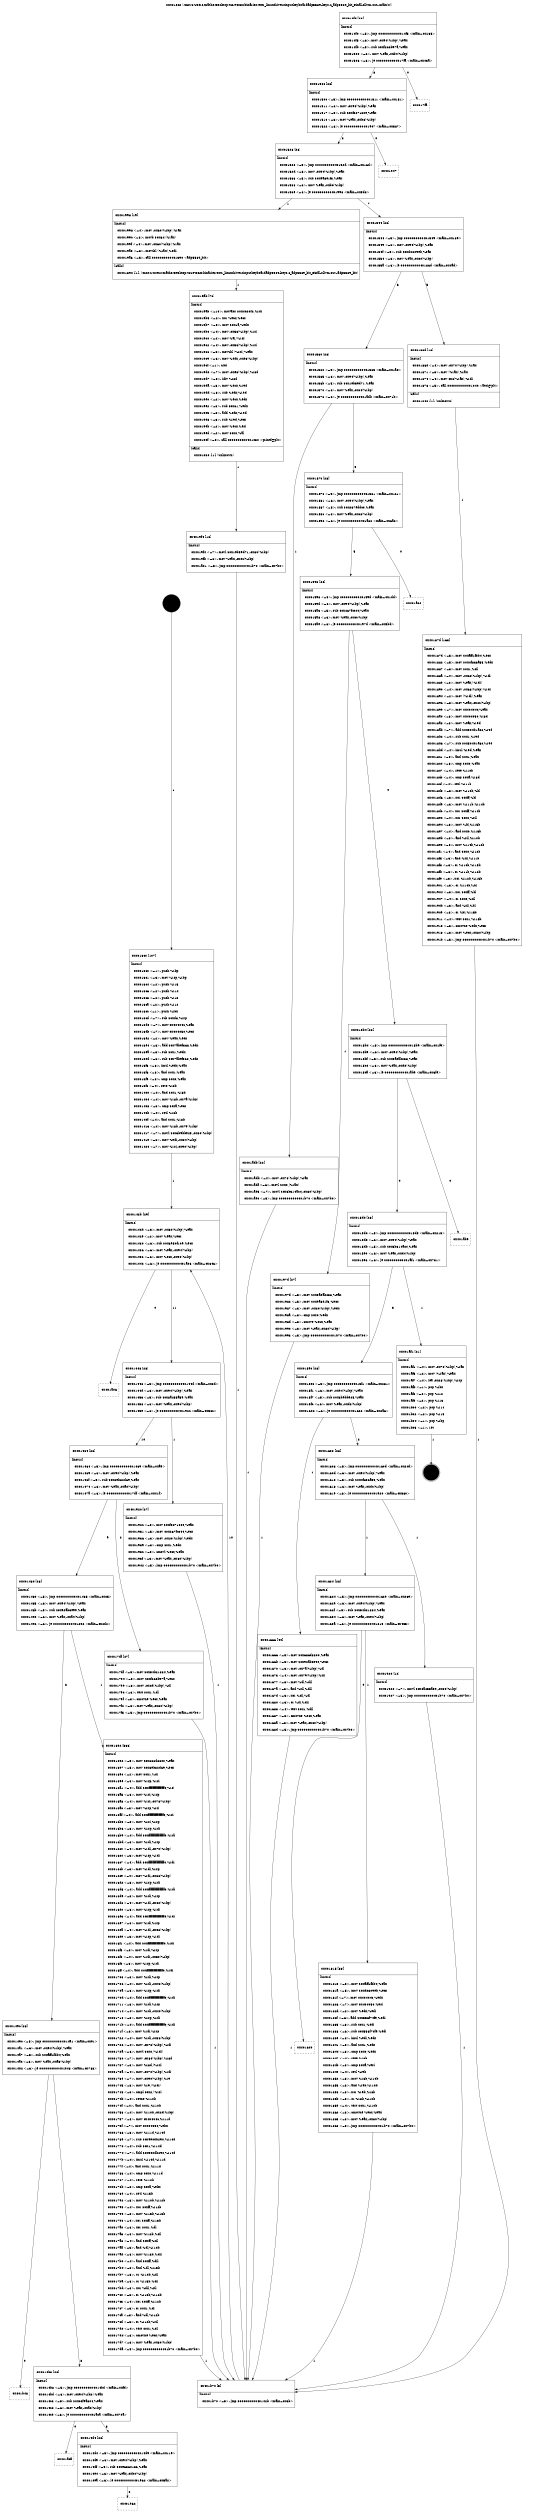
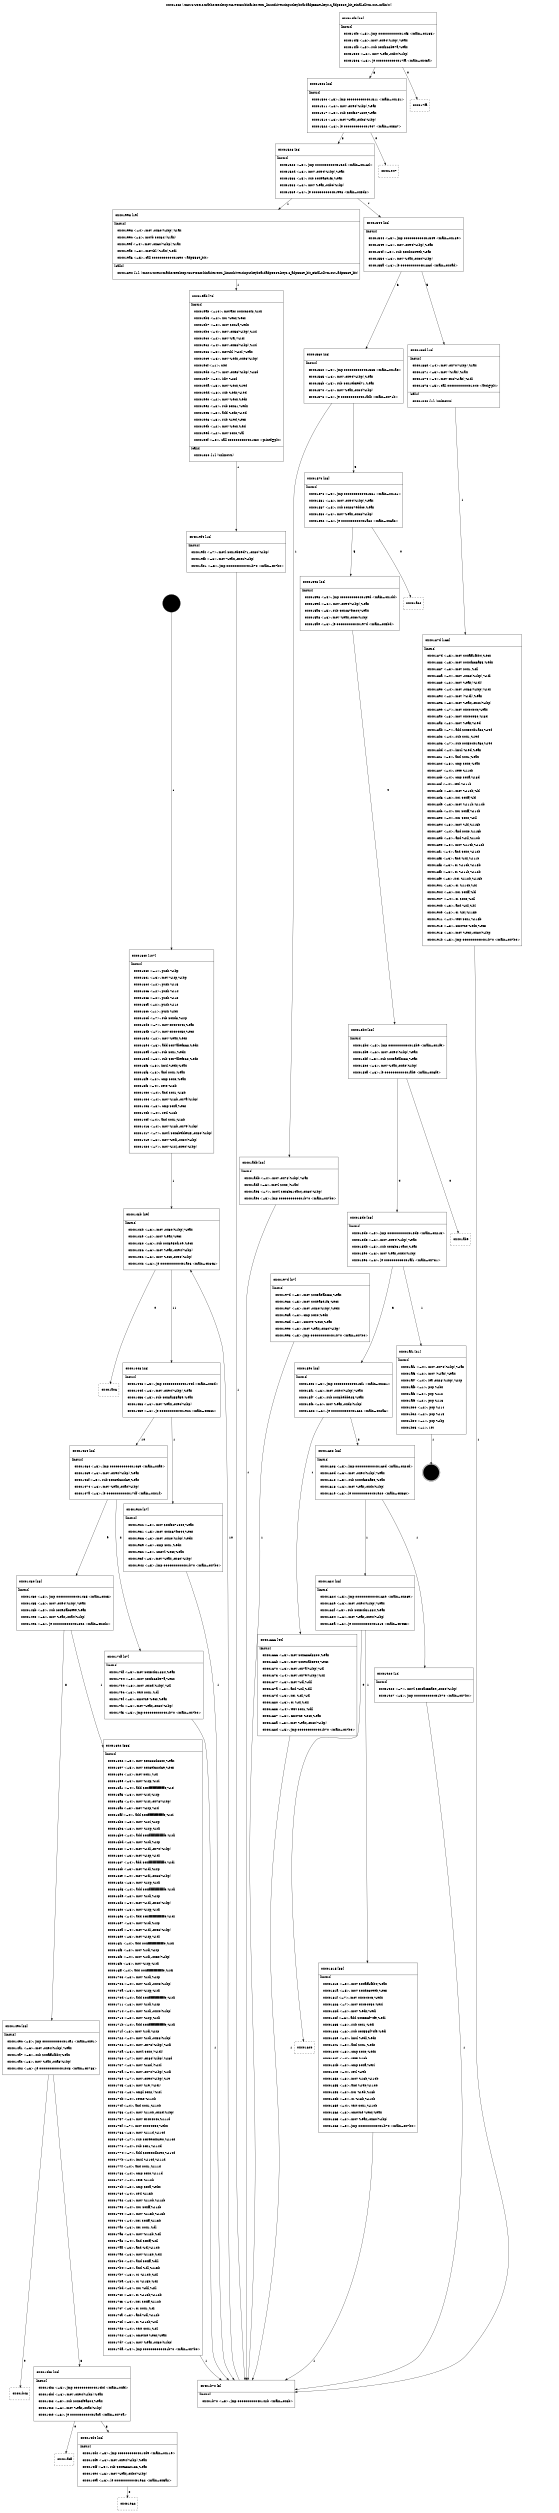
(343, 952) -> none
